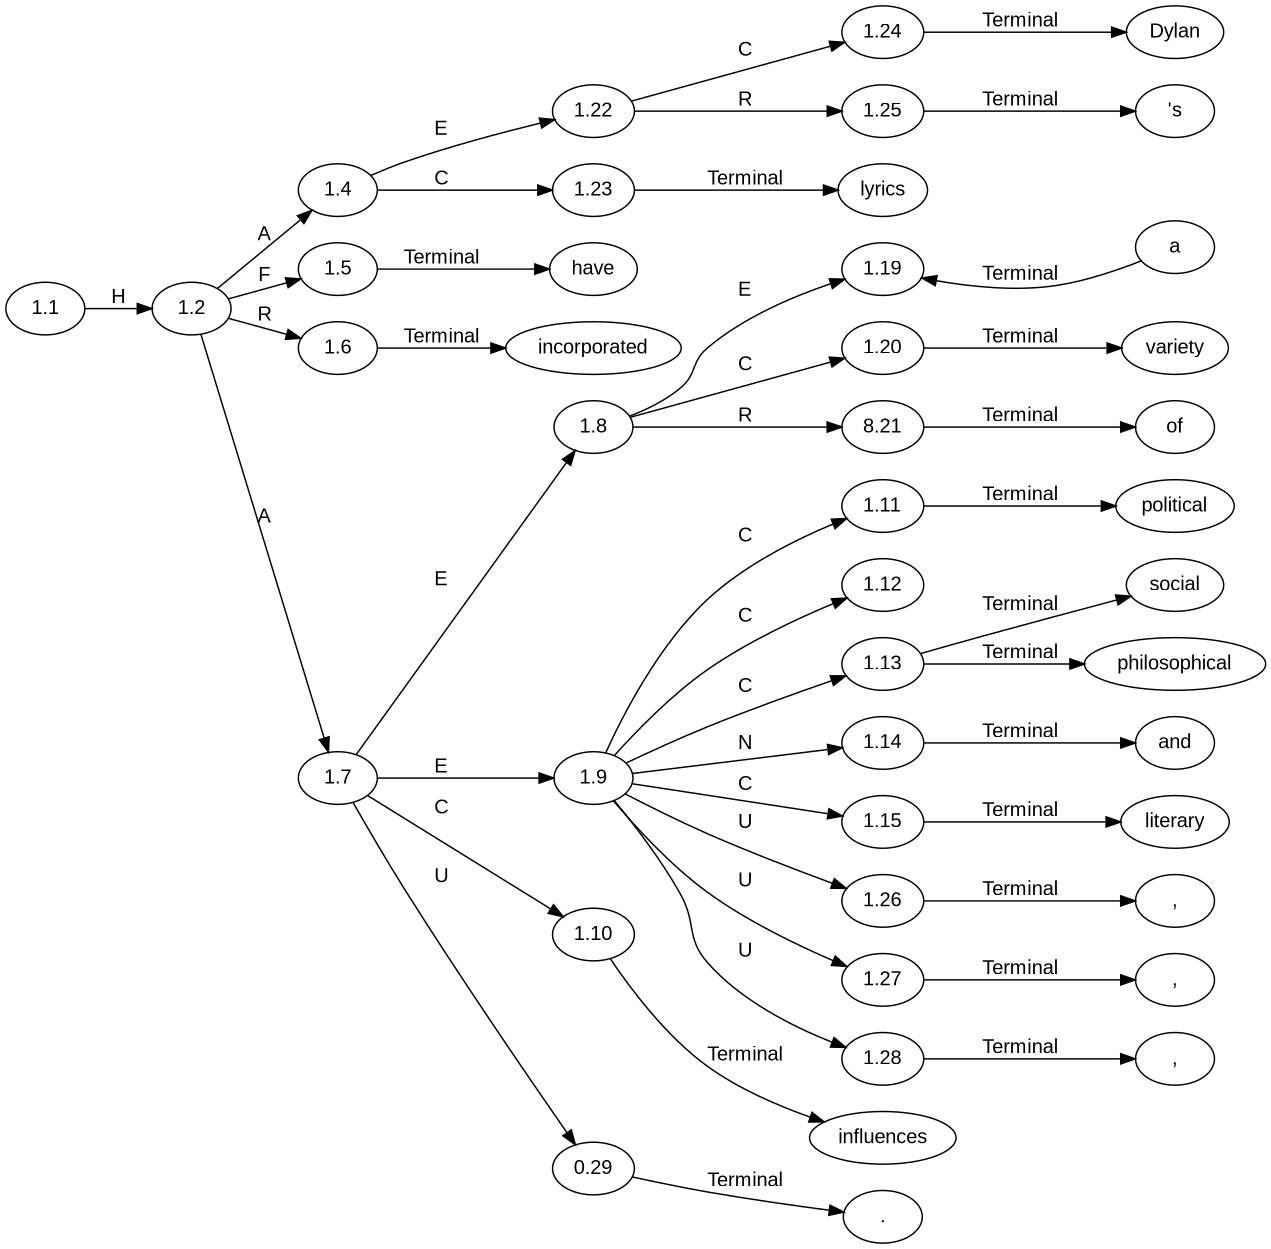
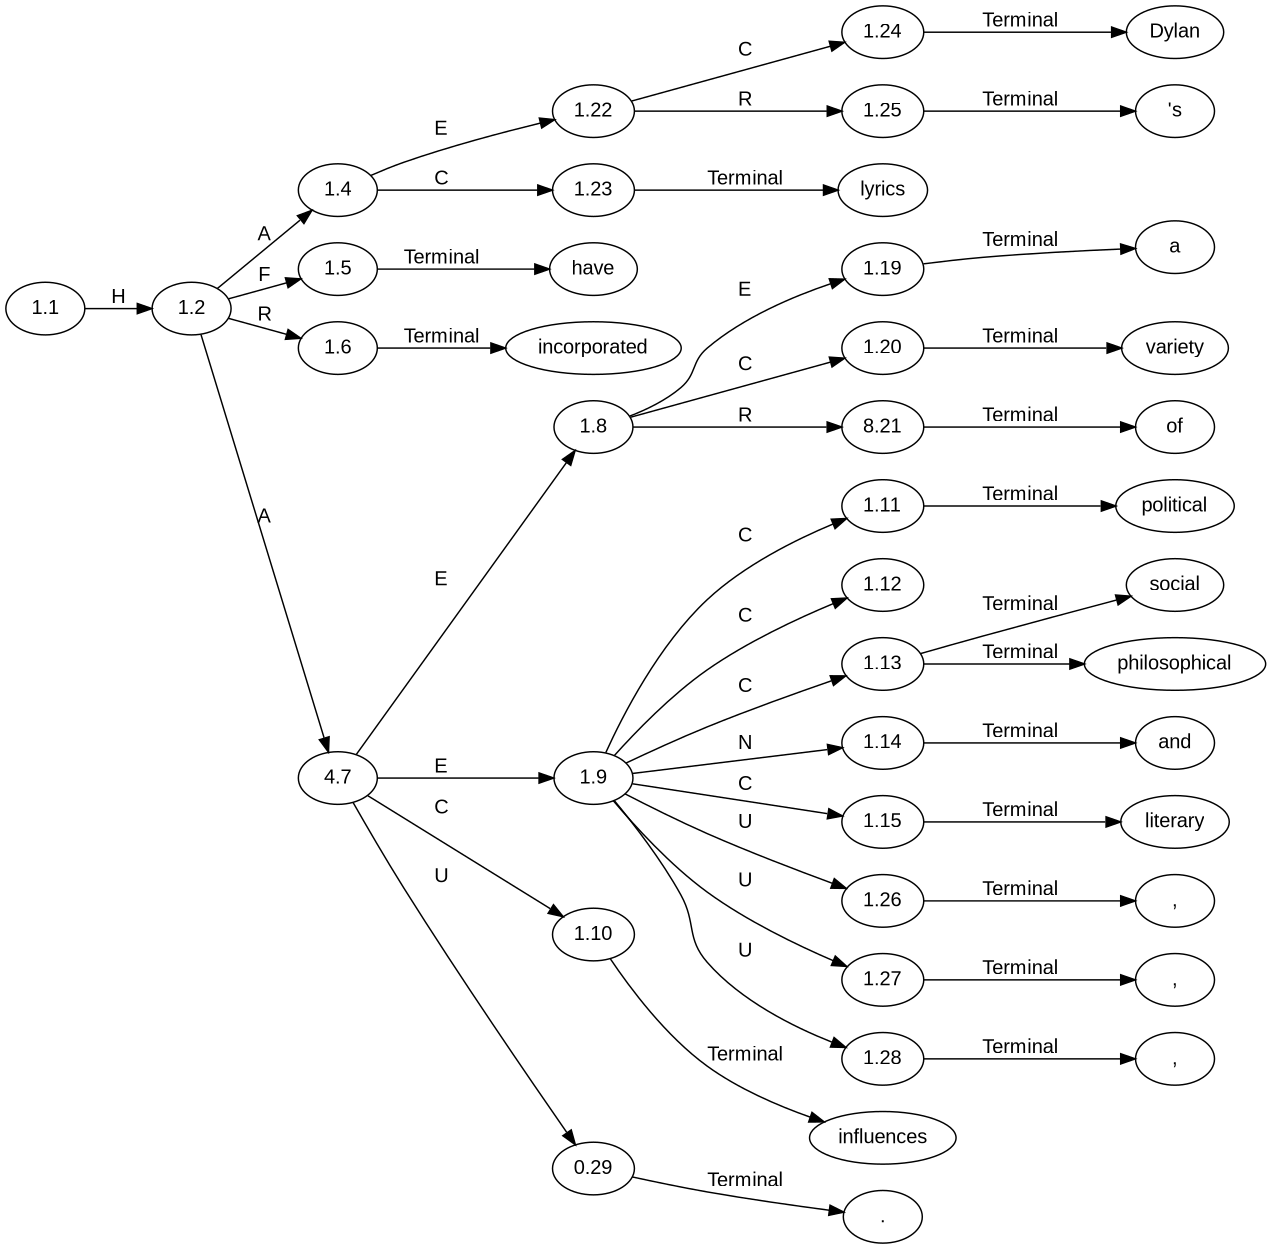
(1040, 287) -> (1022, 254)
(338, 778) -> (338, 778)
